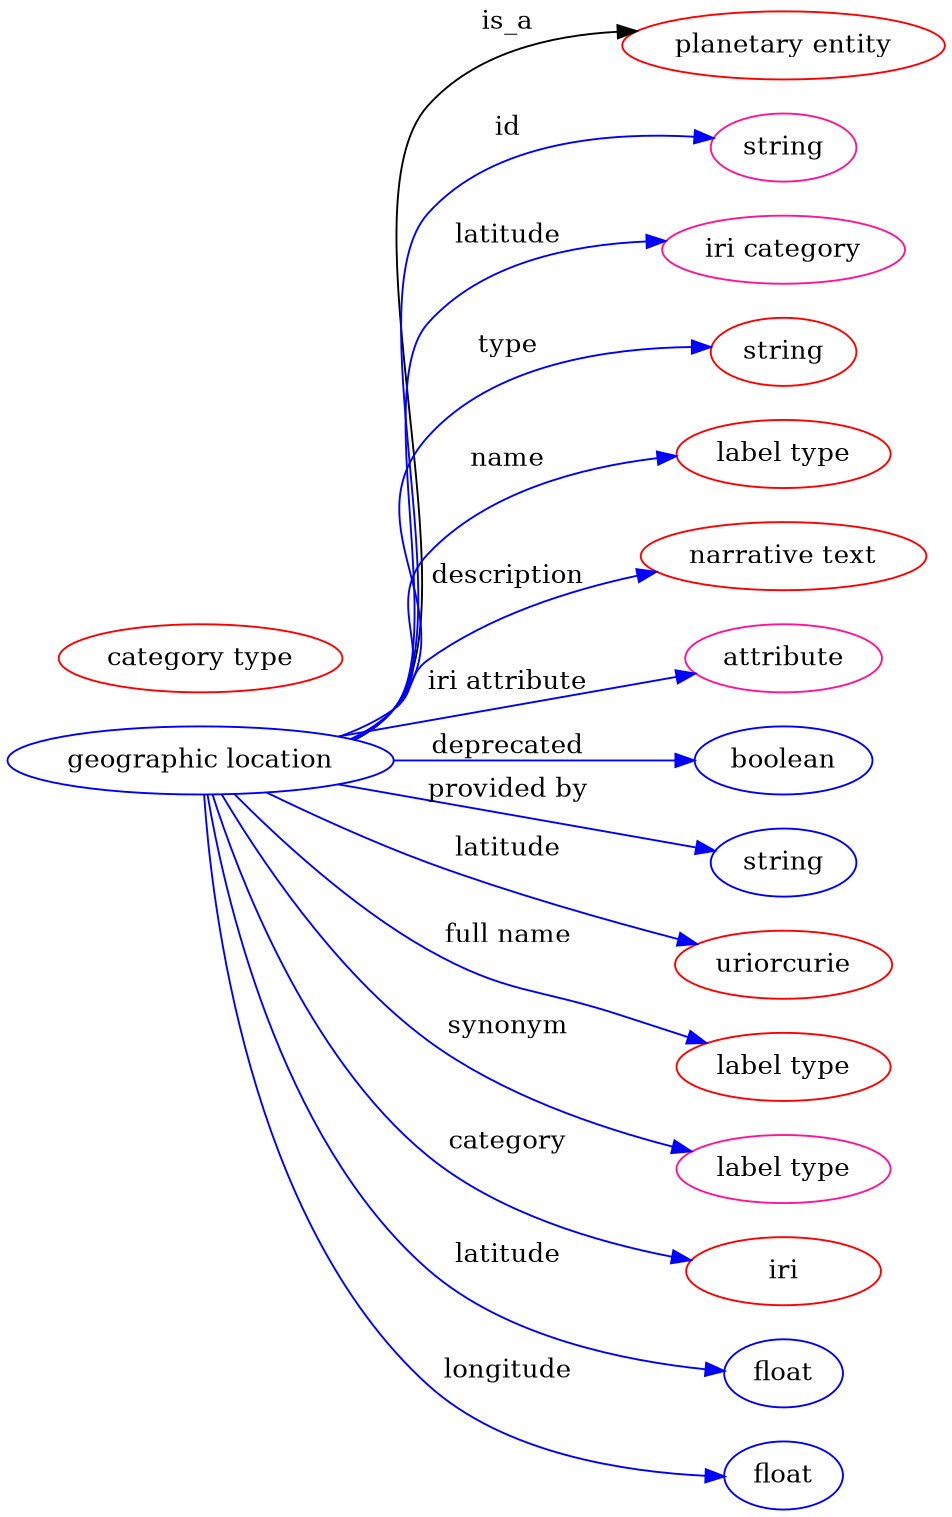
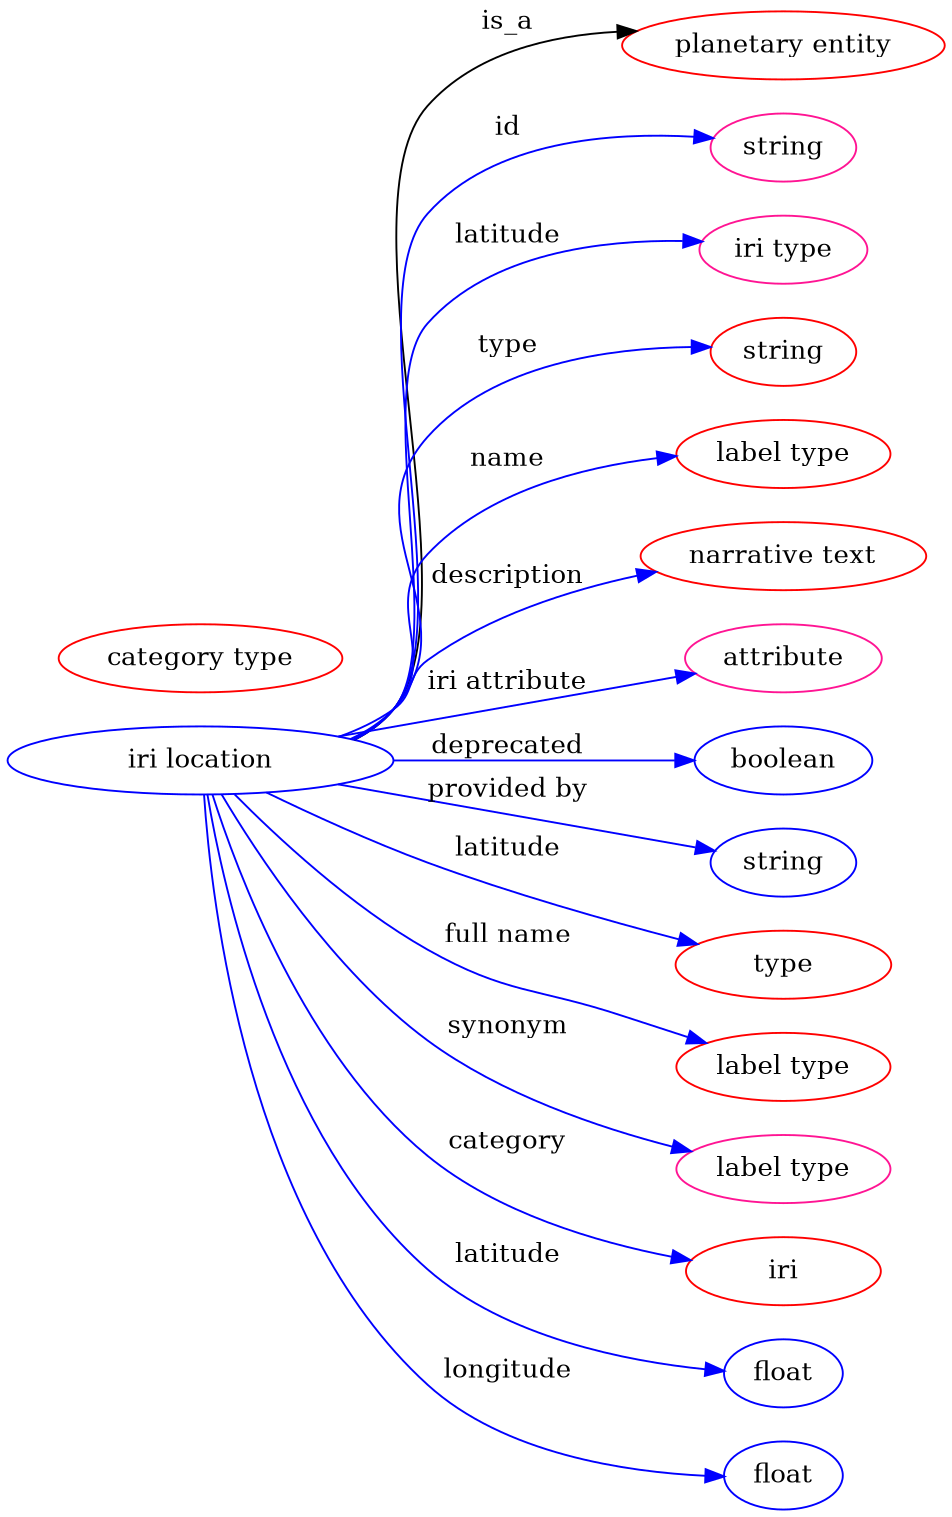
(784, 250) -> (783, 250)
(201, 760) -> (201, 760)
(784, 965) -> (783, 965)
